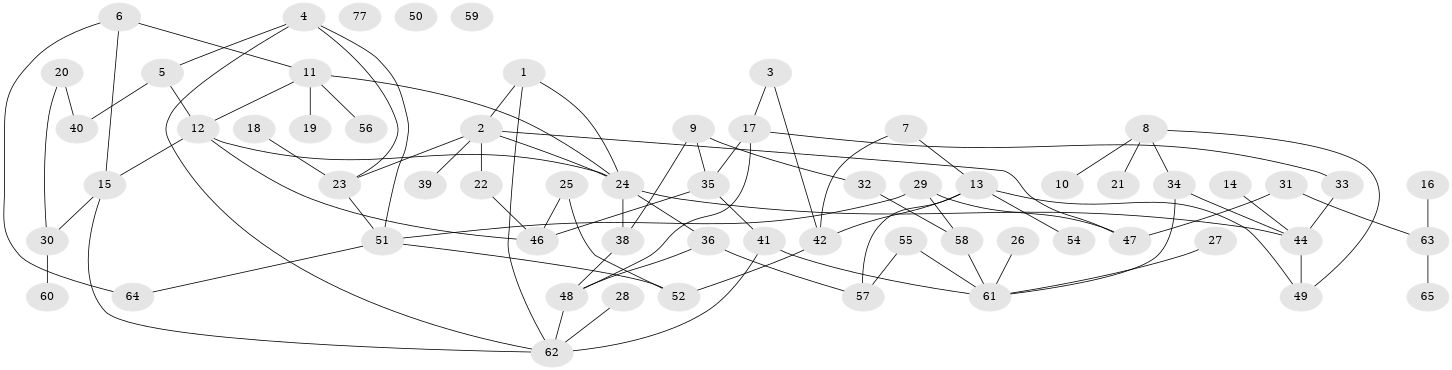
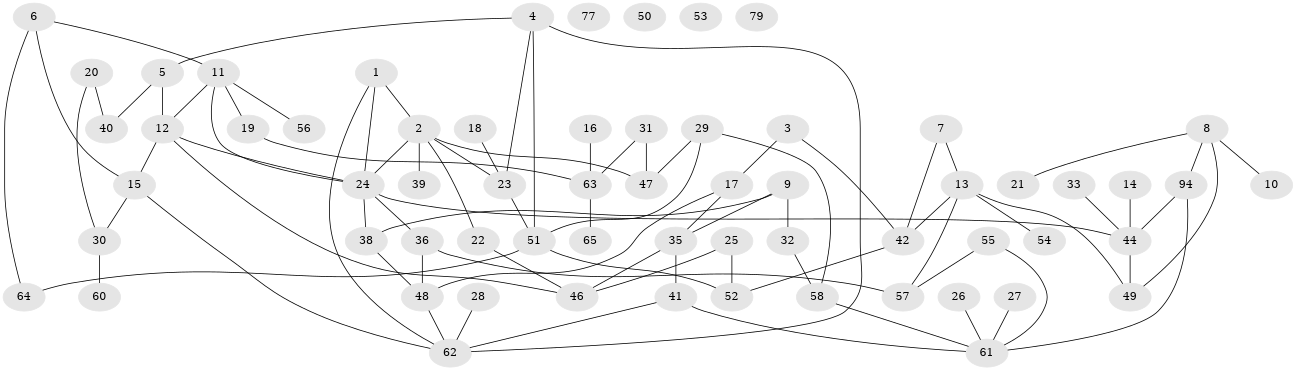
(472, 17) -> (757, 17)
none -> (701, 17)
(1050, 146) -> none
none -> (409, 162)
(1174, 185) -> (1186, 185)
